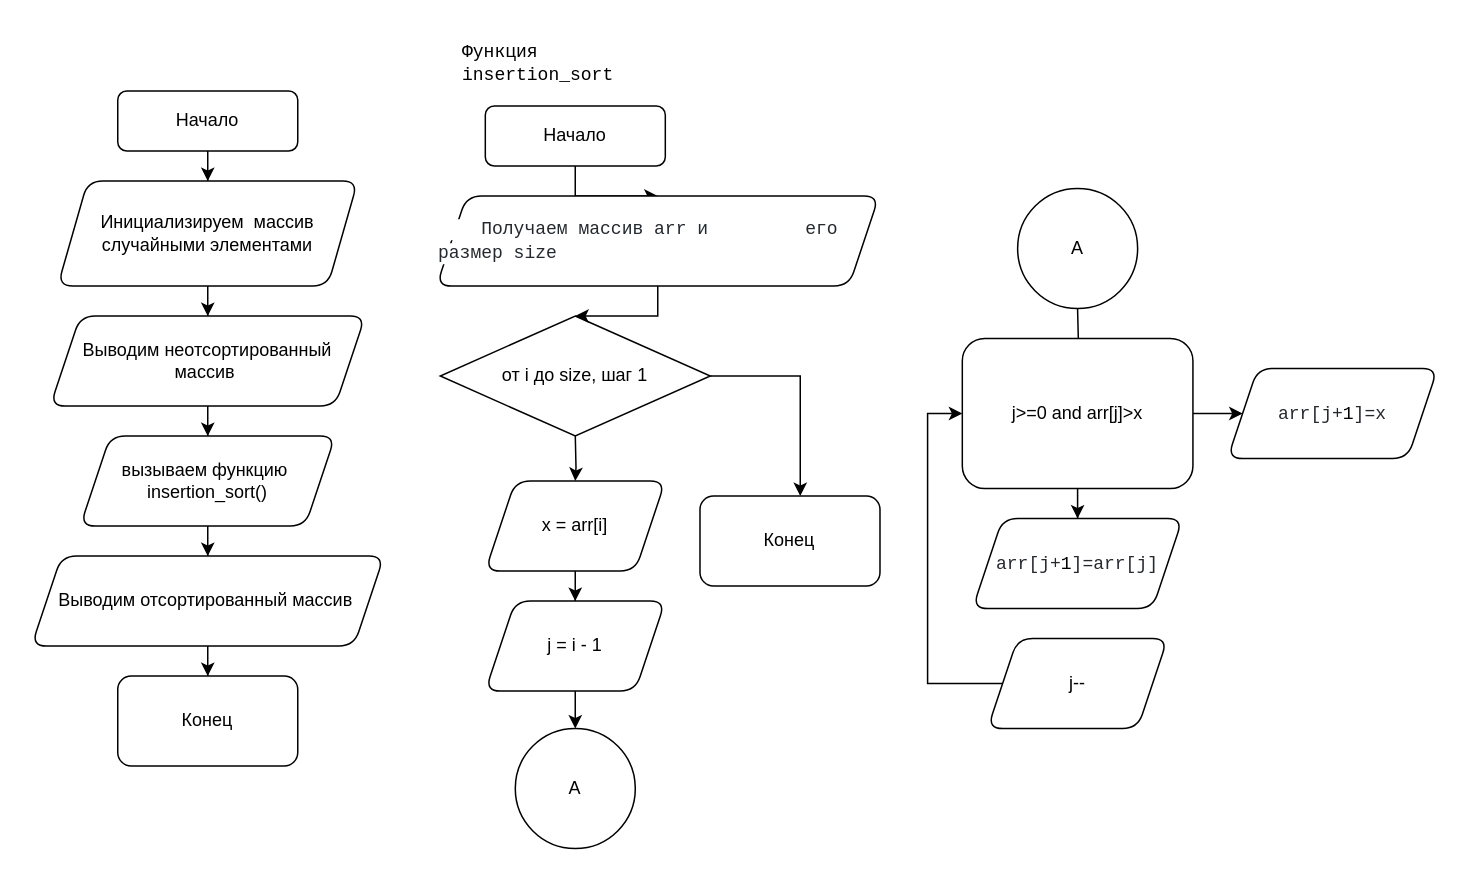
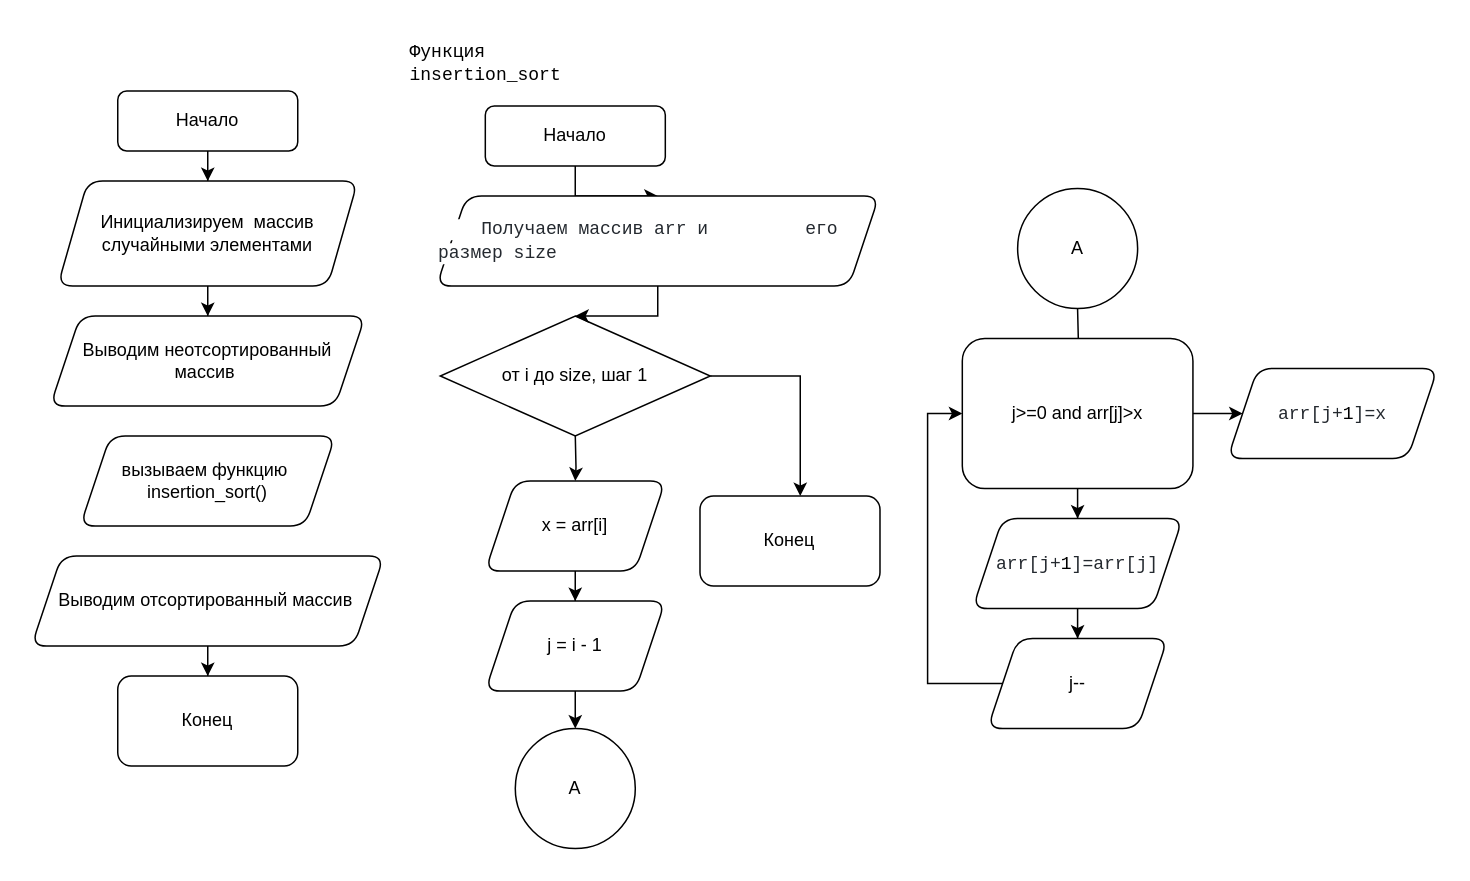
(580, 61) -> (527, 61)
(208, 426) -> none
(208, 546) -> none
none -> (1078, 628)
